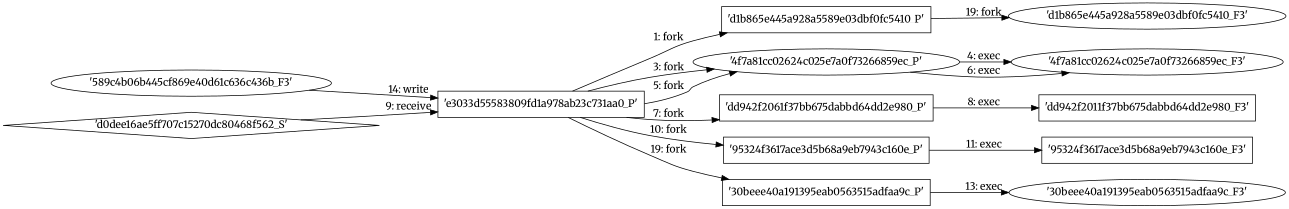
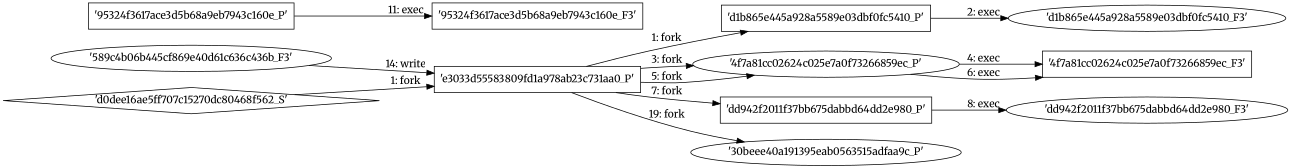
(984, 13) -> (984, 13)
(1147, 62) -> (1147, 64)
(409, 107) -> (406, 81)
(826, 108) -> (826, 110)
(1147, 108) -> (1147, 110)
(647, 135) -> none
(826, 192) -> (826, 152)
(1147, 192) -> none
